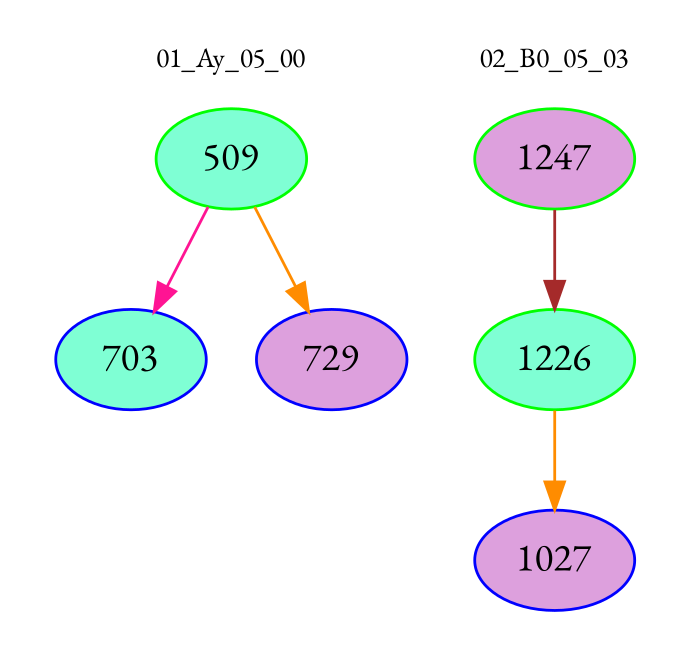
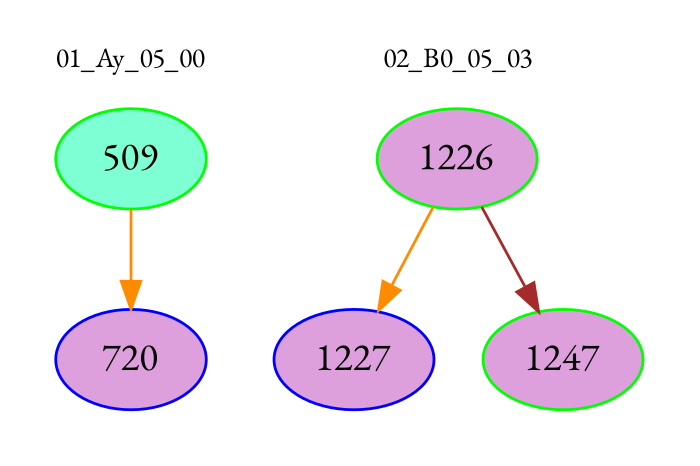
(555, 246) -> (503, 247)
(131, 360) -> none
(332, 360) -> (131, 360)
(555, 360) -> (457, 159)
(555, 560) -> (354, 360)
